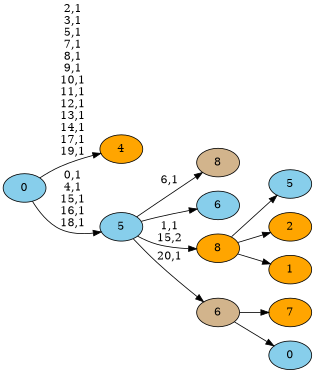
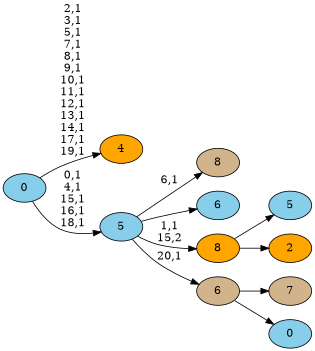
(290, 270) -> none
(290, 312) -> (290, 291)
